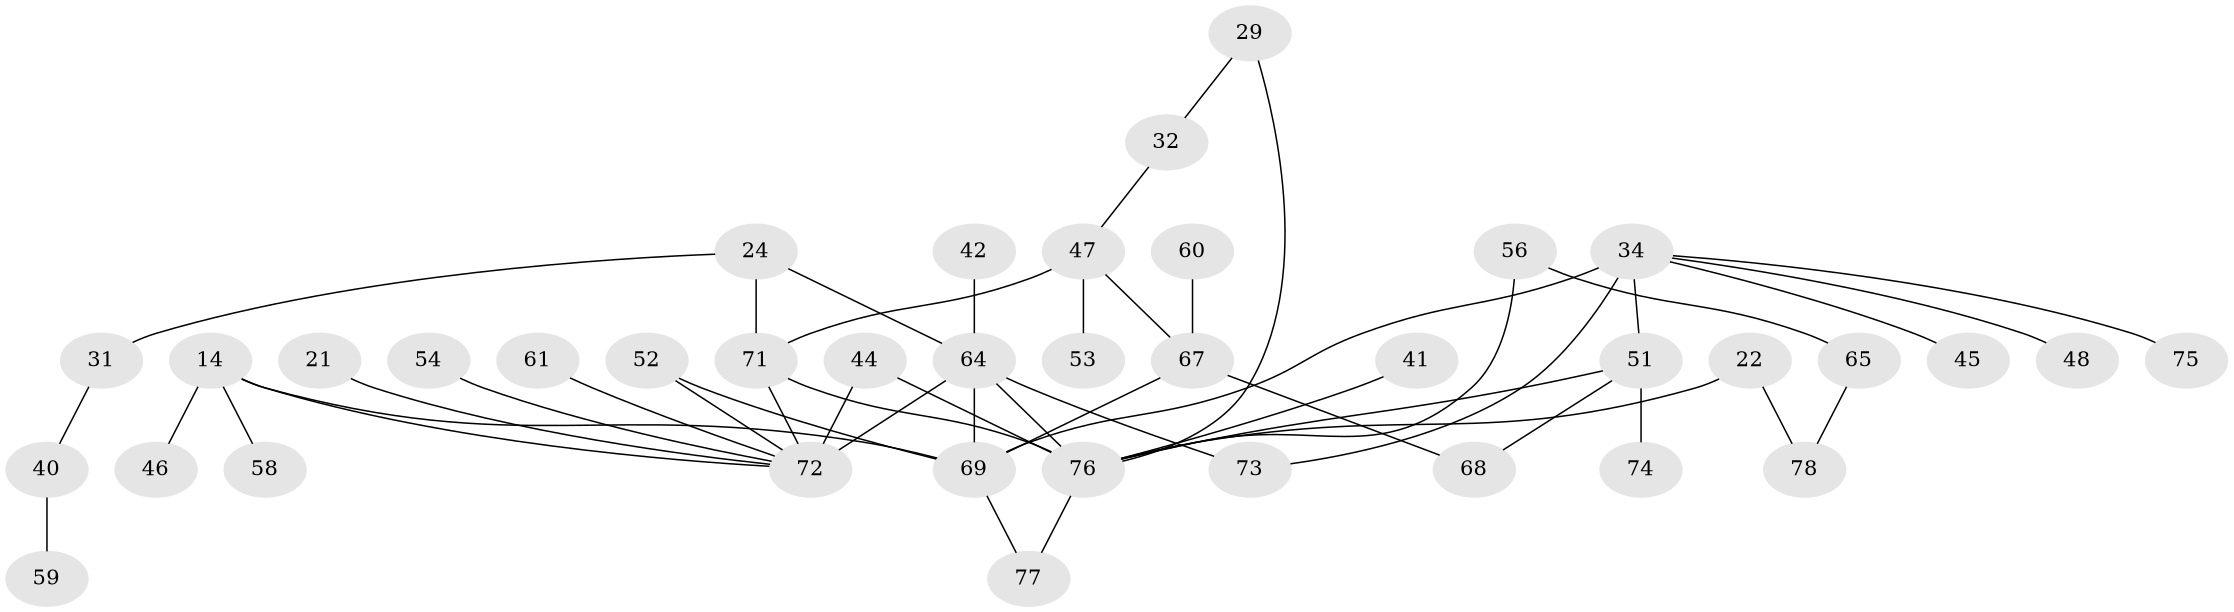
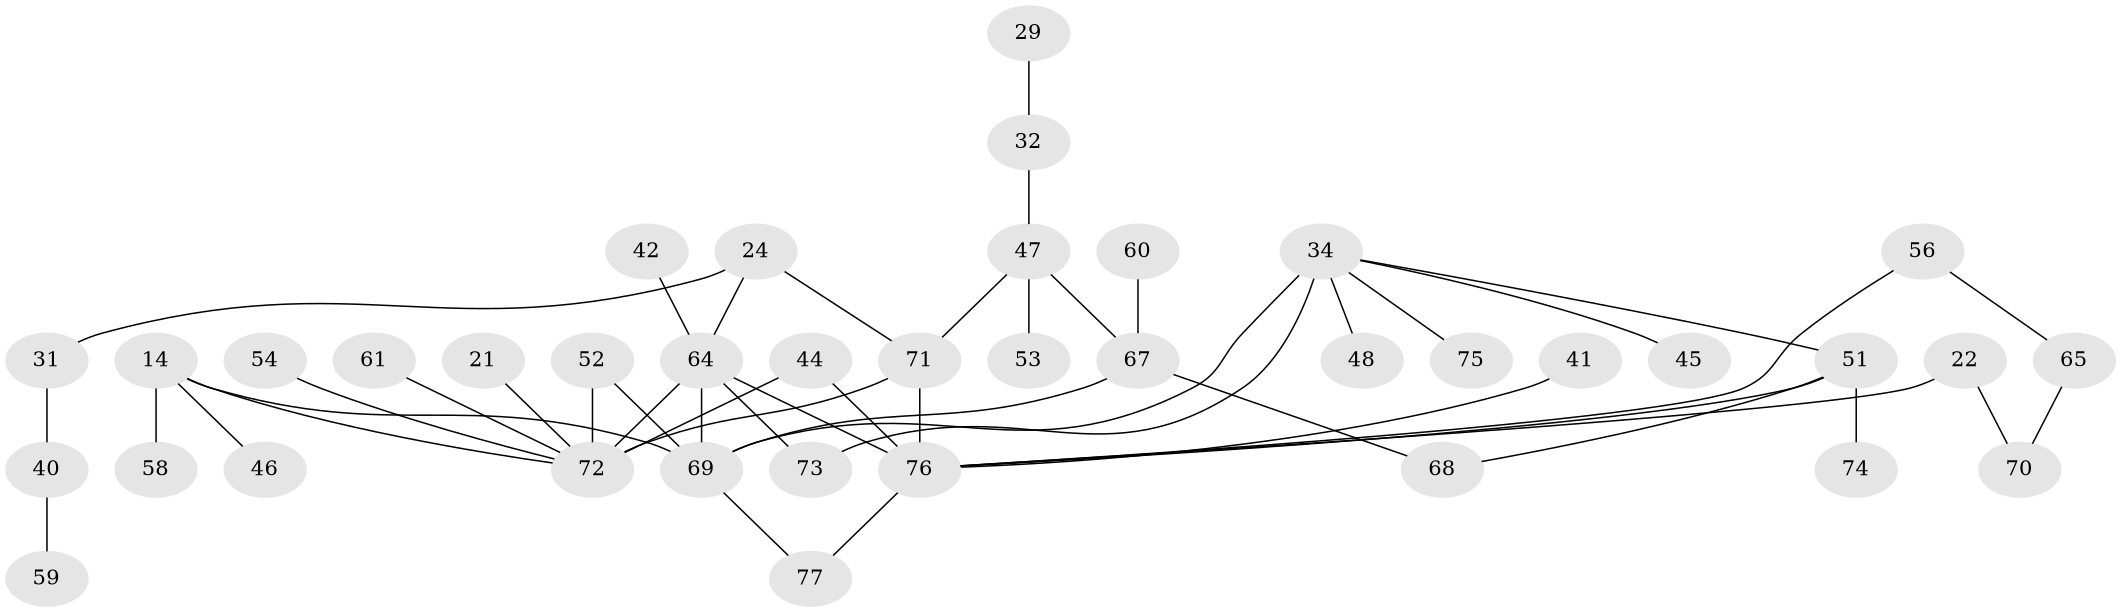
(1279, 300) -> none
(1805, 470) -> (2020, 470)
